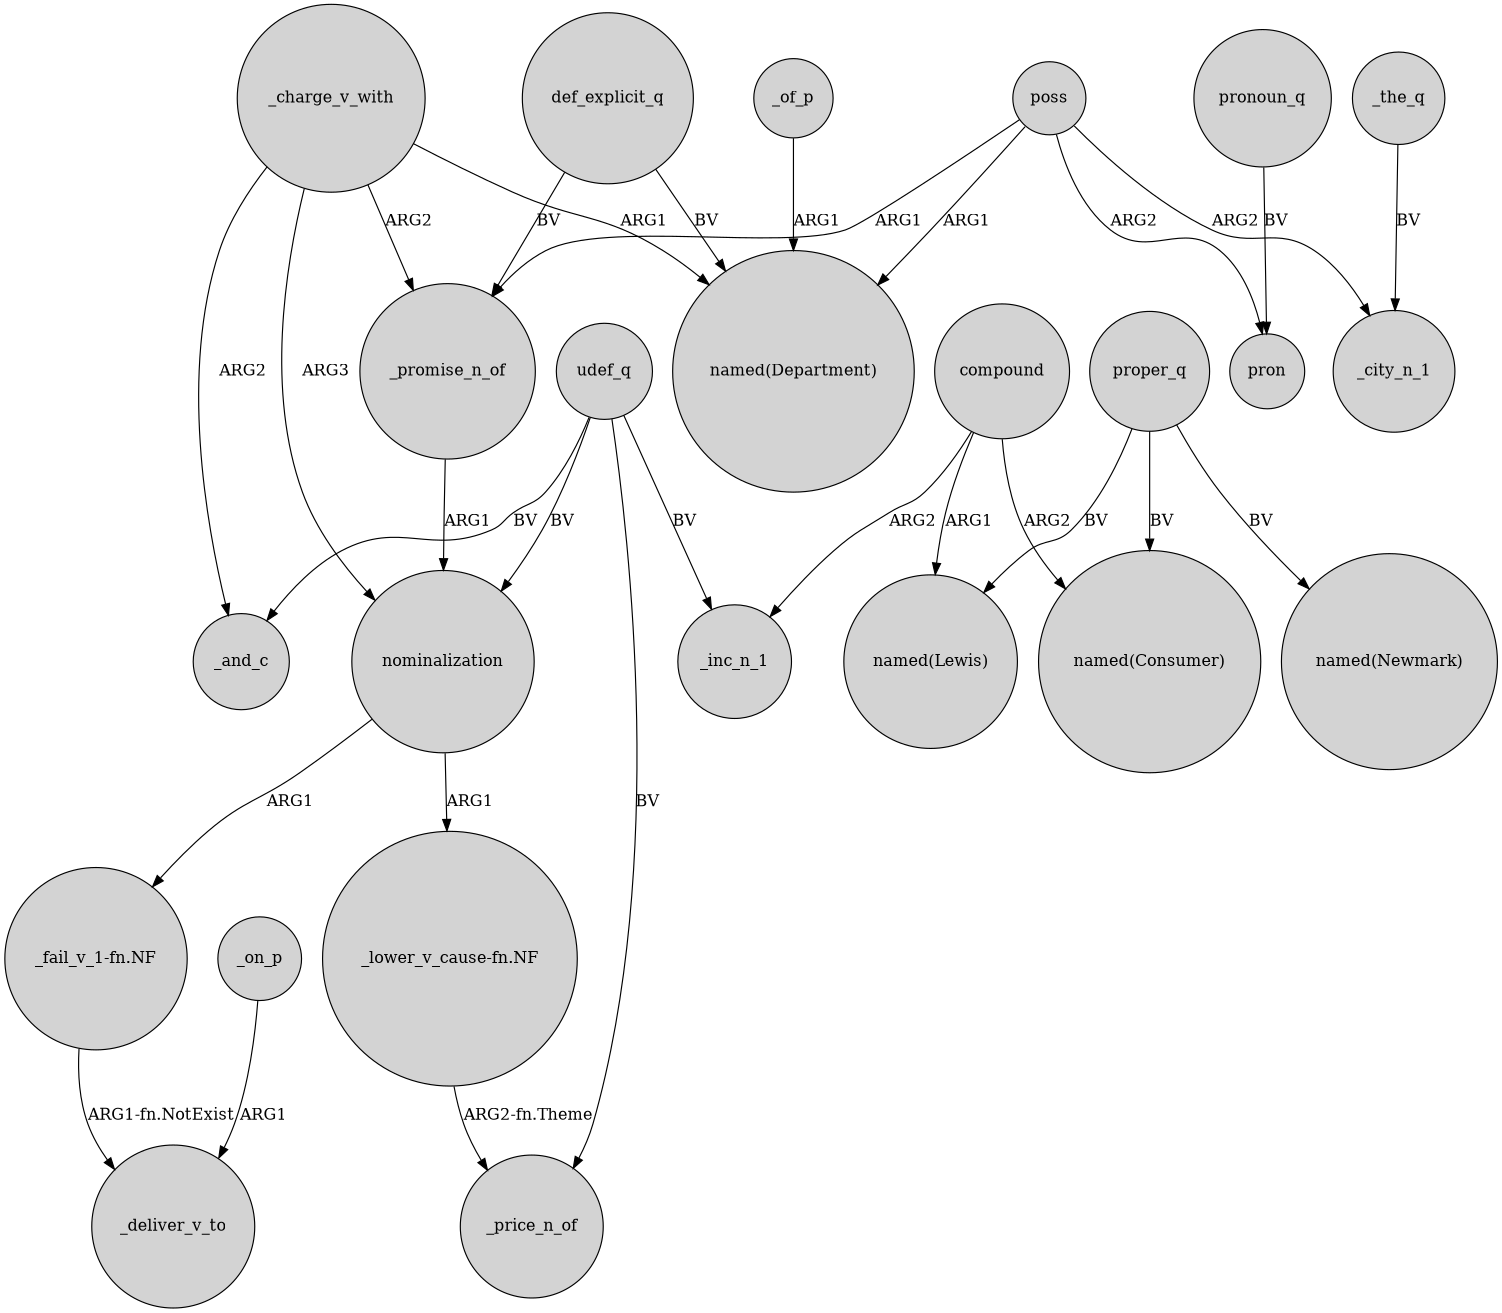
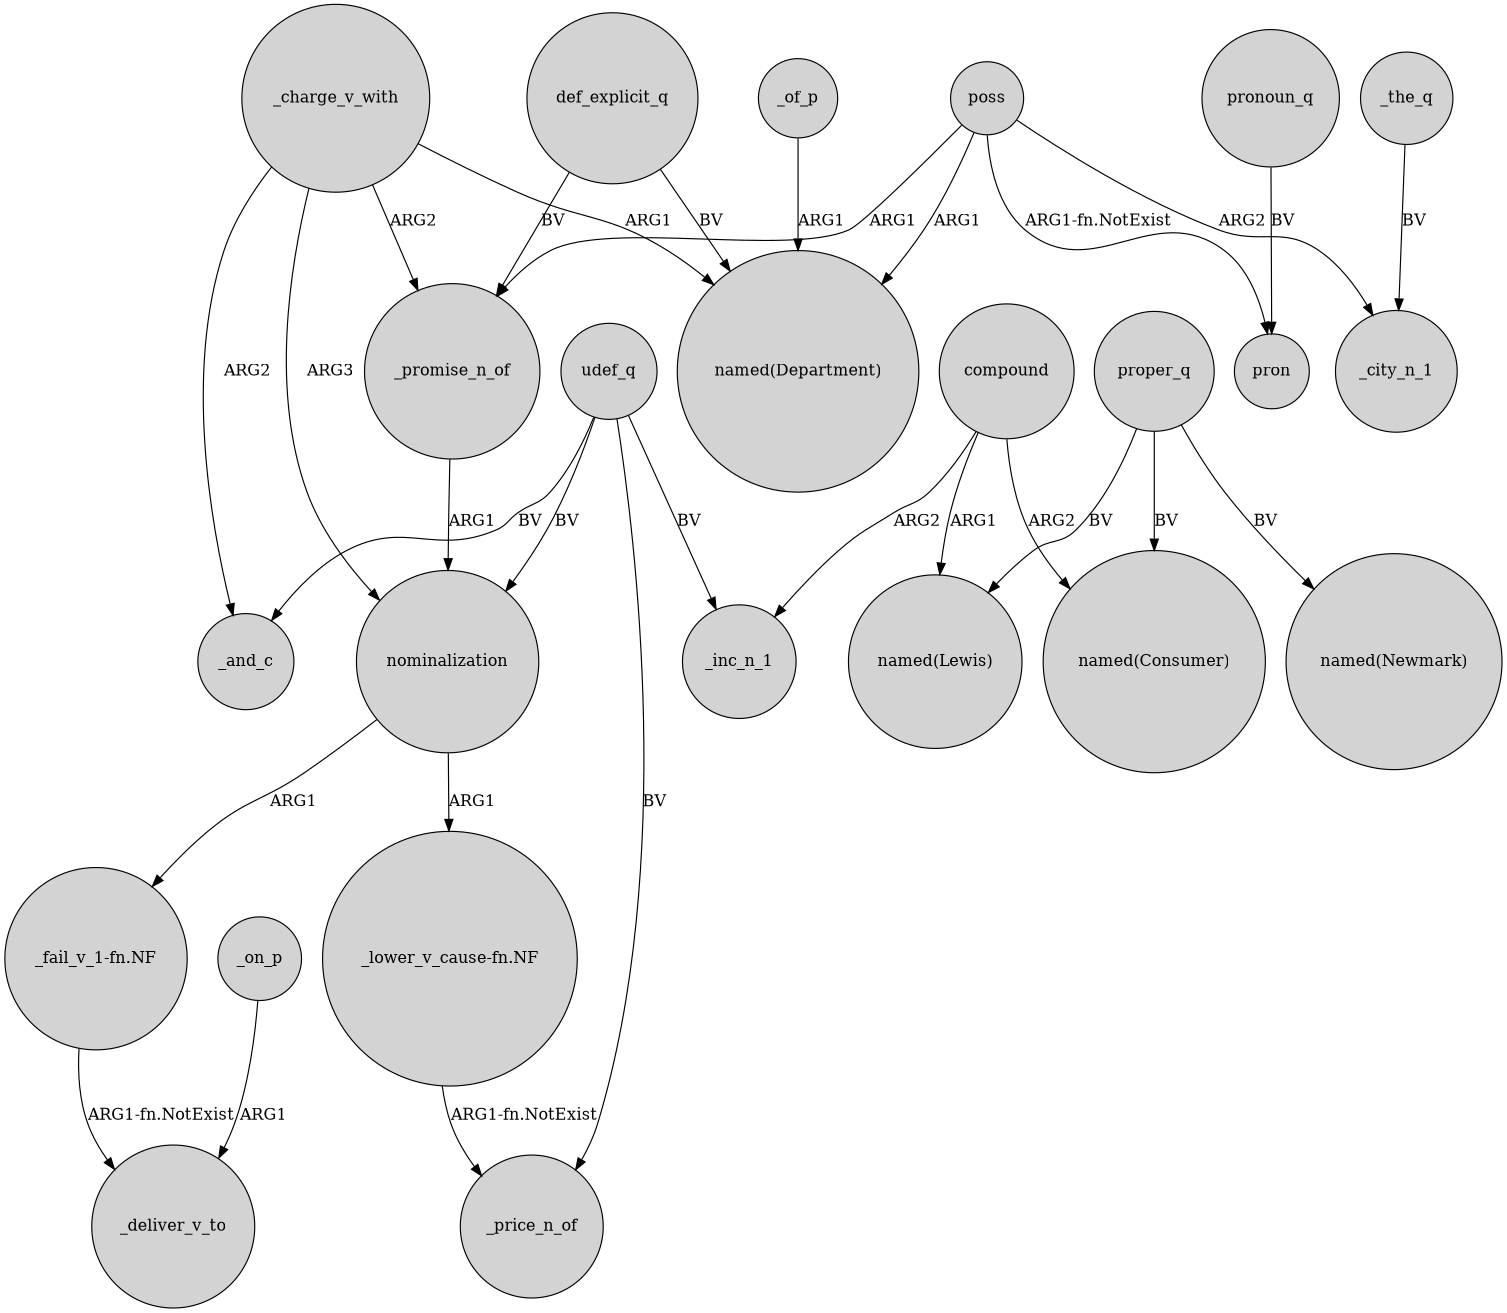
(1134, 221) -> (1098, 221)
(528, 1115) -> (524, 1115)
